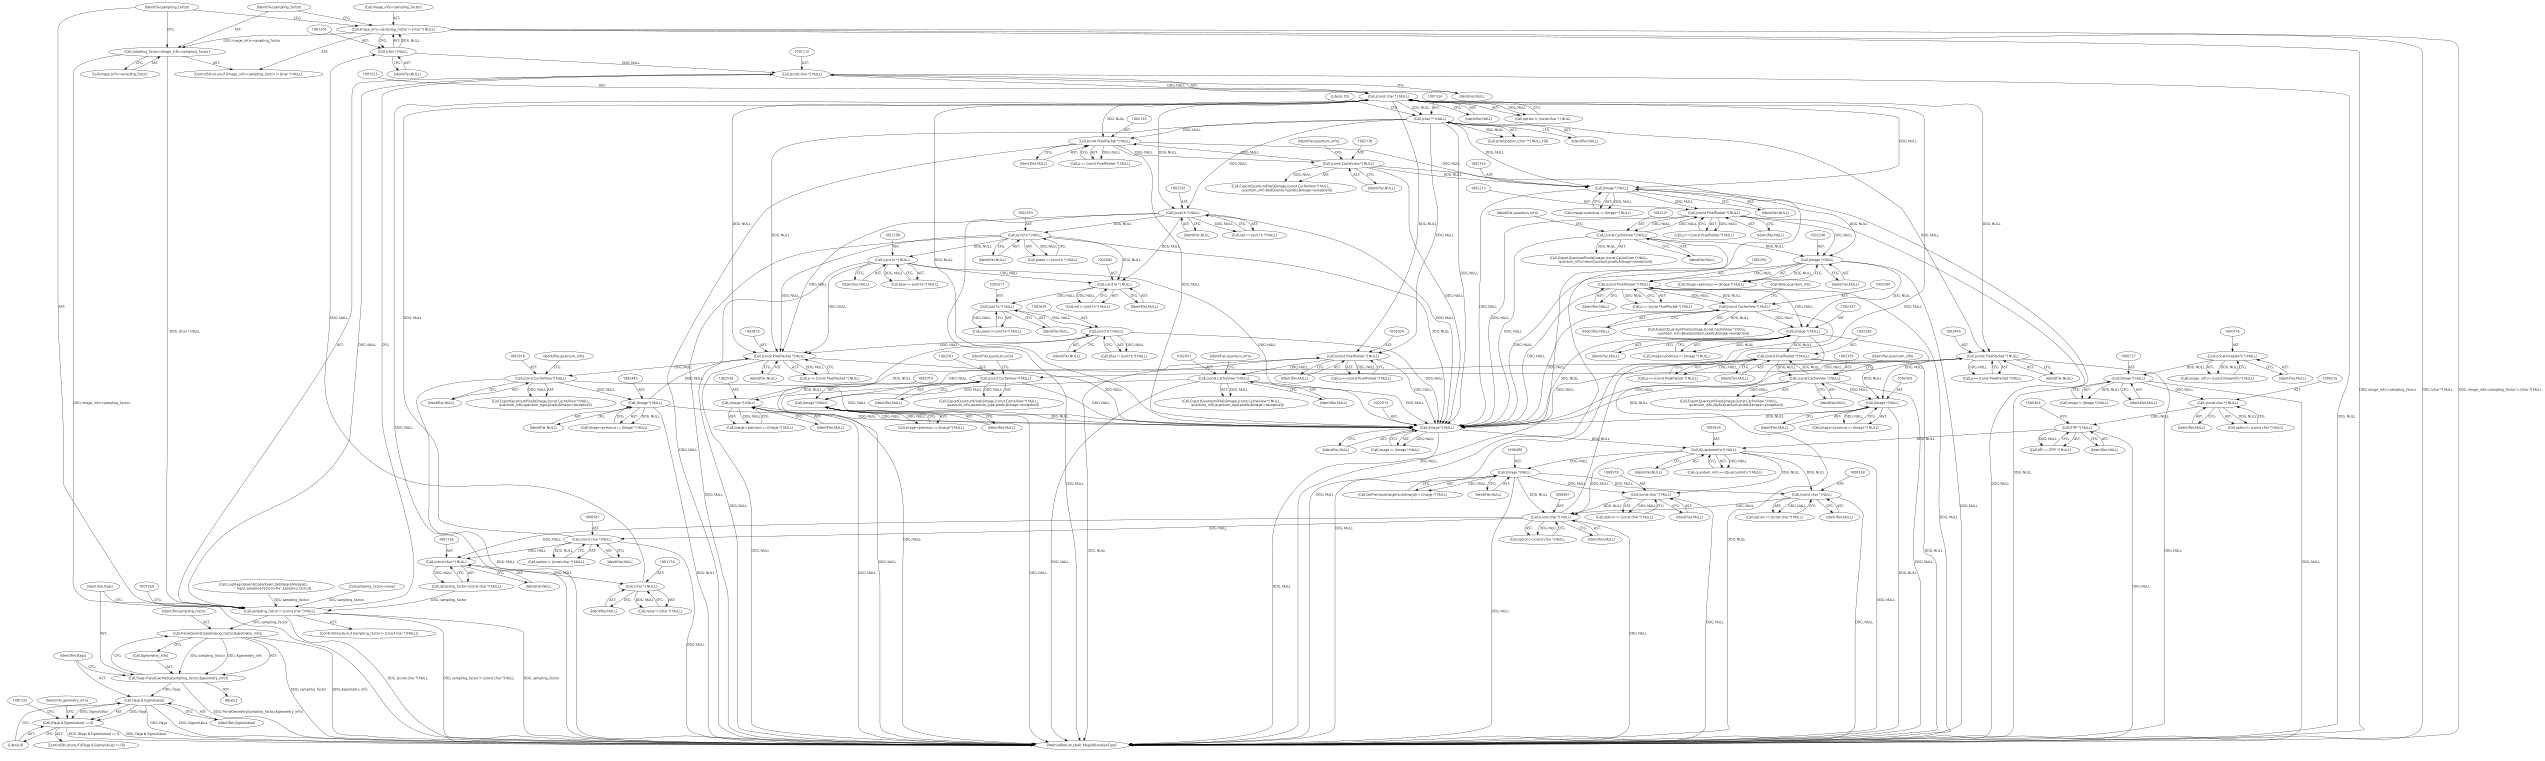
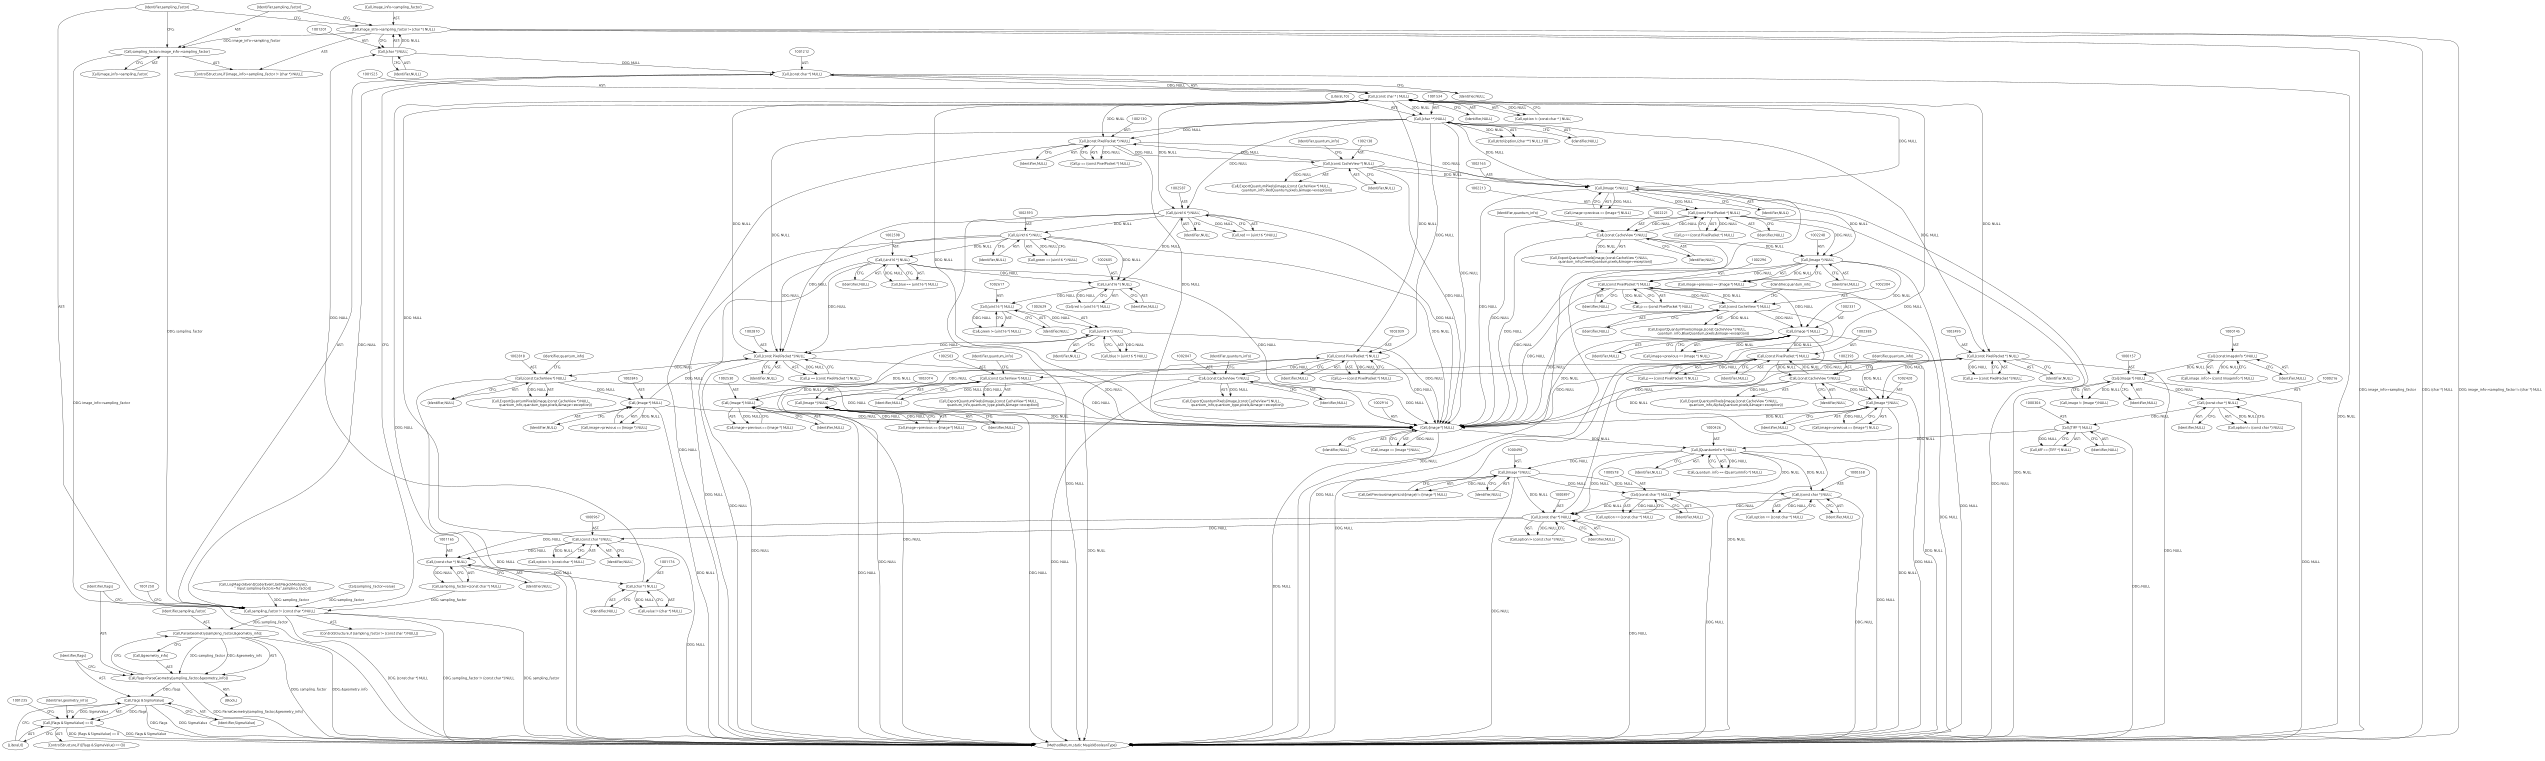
(1395, 108) -> (1395, 108)
(185, 332) -> (185, 332)
